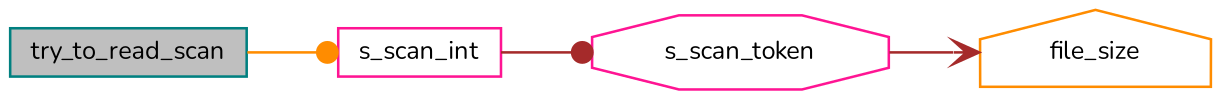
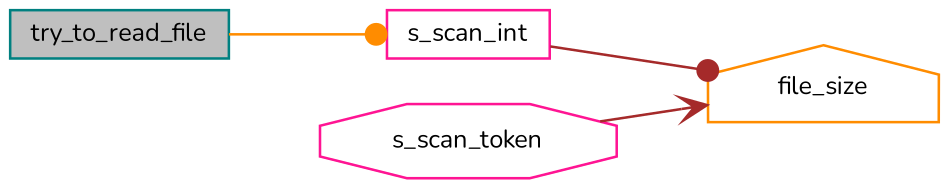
(128, 52) -> (120, 34)
(536, 52) -> (624, 58)
